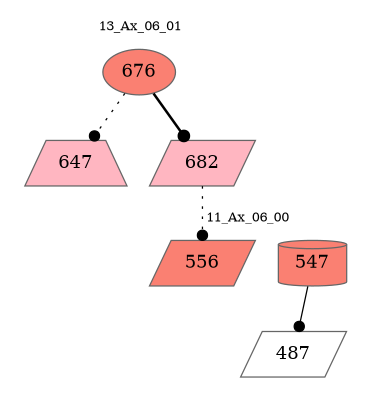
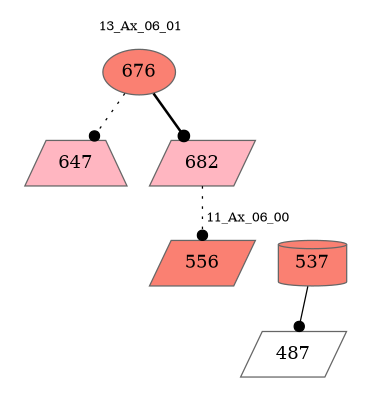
(313, 263) -> (313, 263)
